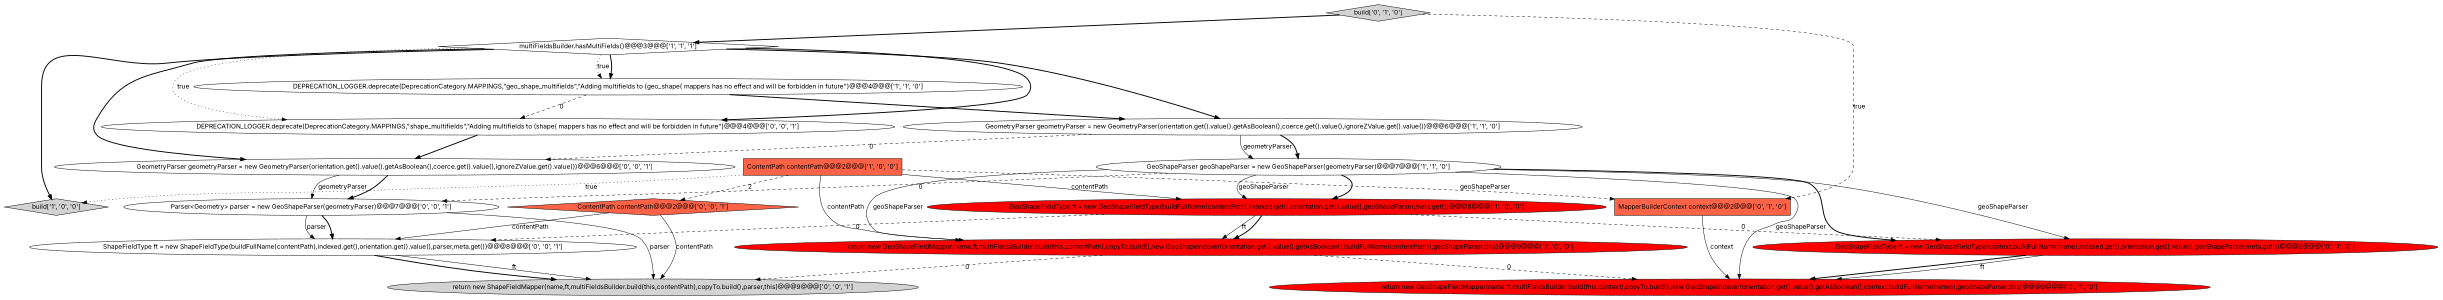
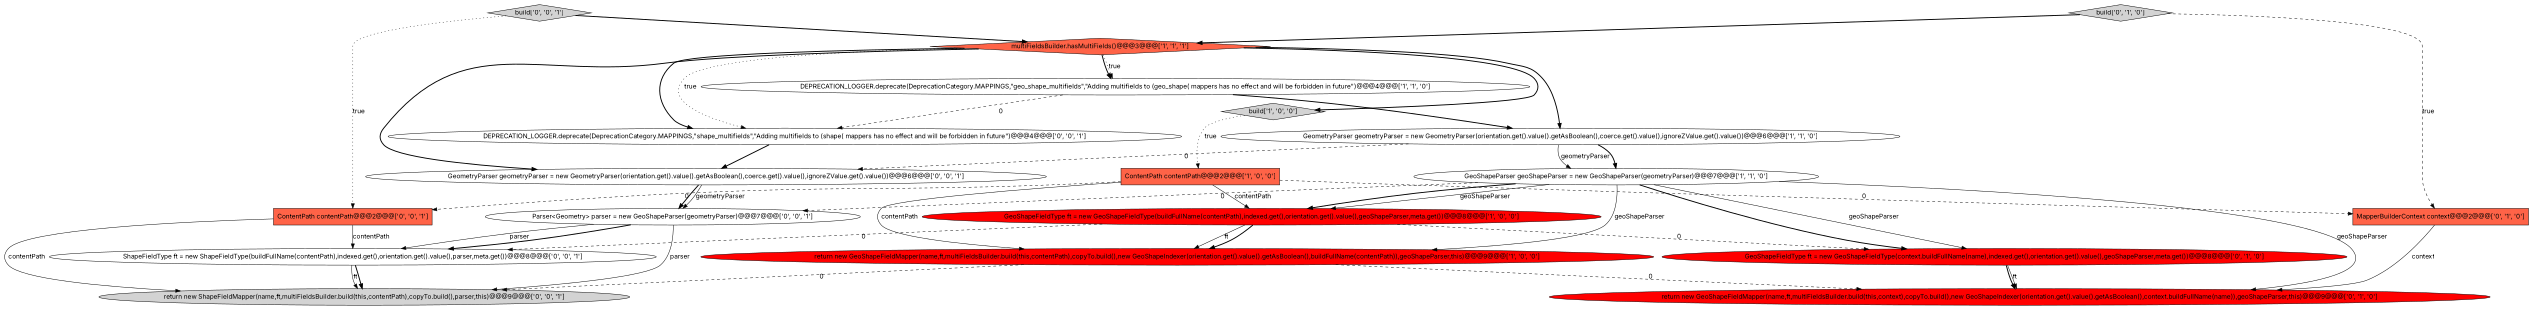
none -> (540, 13)
(608, 47) -> (1100, 47)
(750, 187) -> (687, 197)
(1485, 187) -> (1864, 197)
(415, 189) -> (1207, 126)
(653, 207) -> (353, 217)
